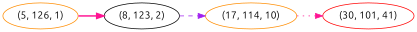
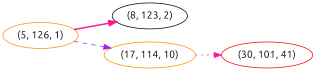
(189, 16) -> (89, 44)
